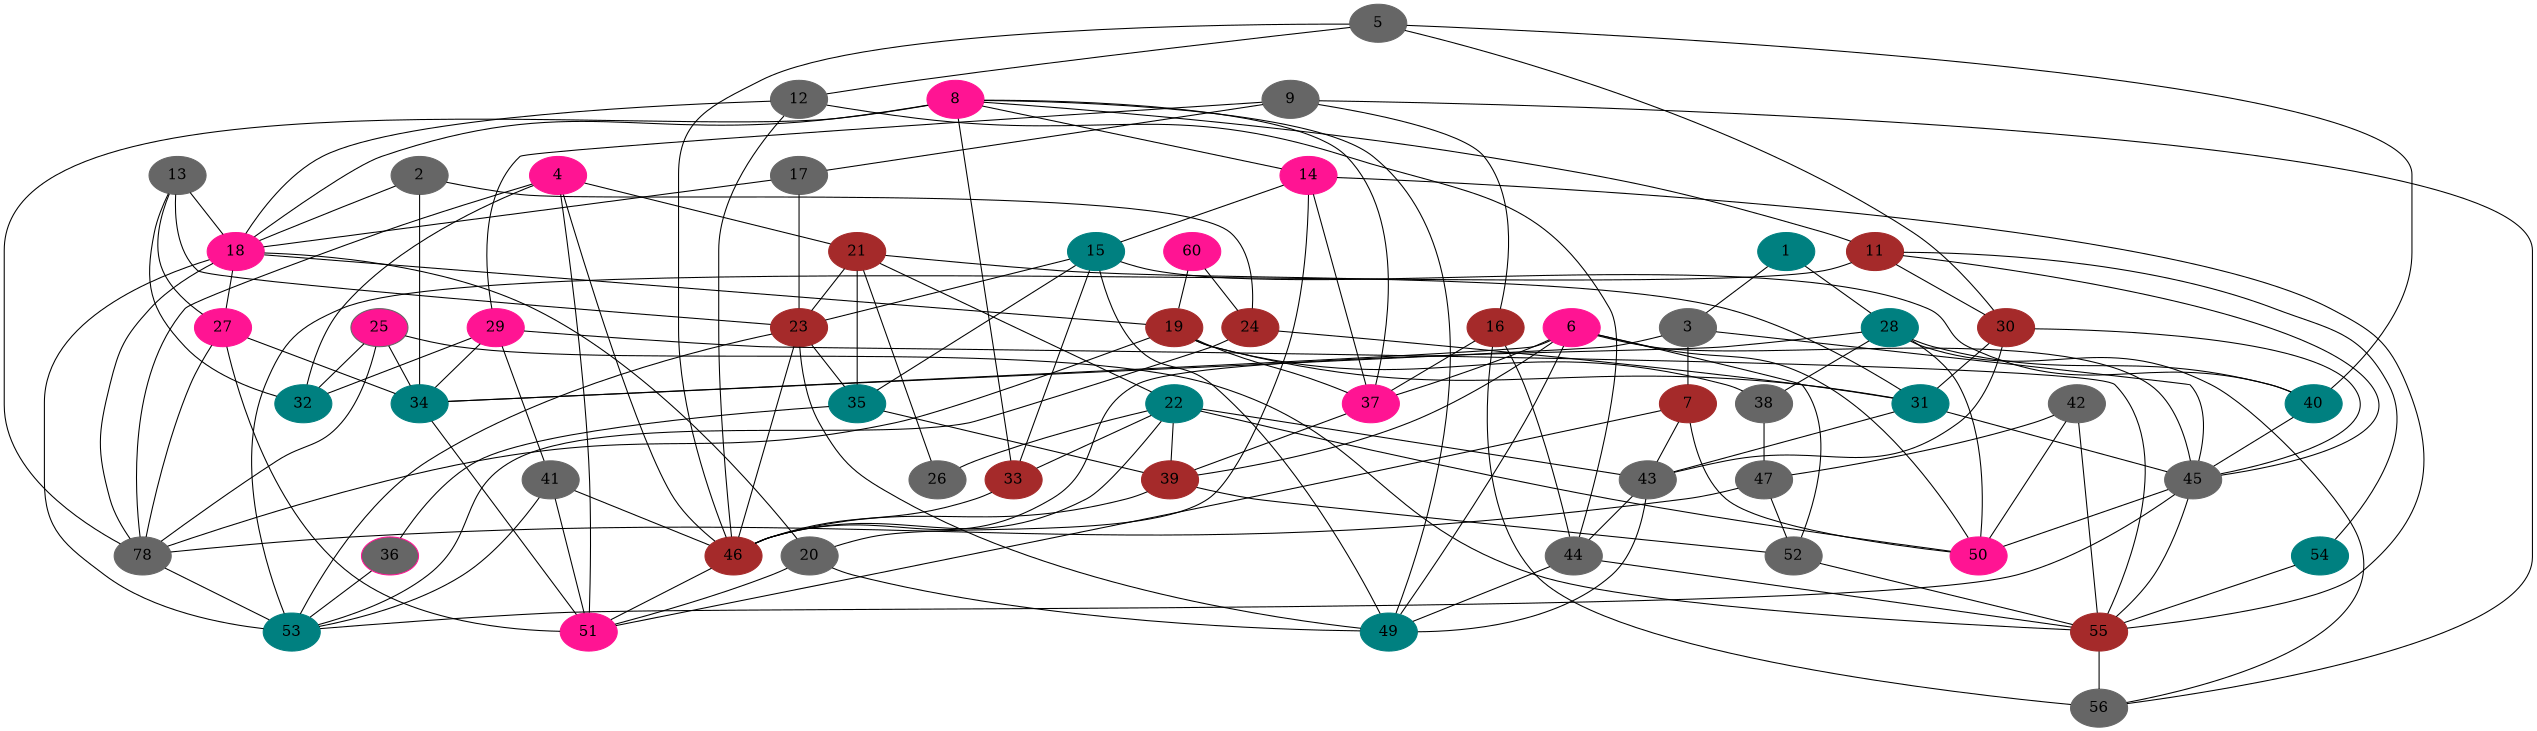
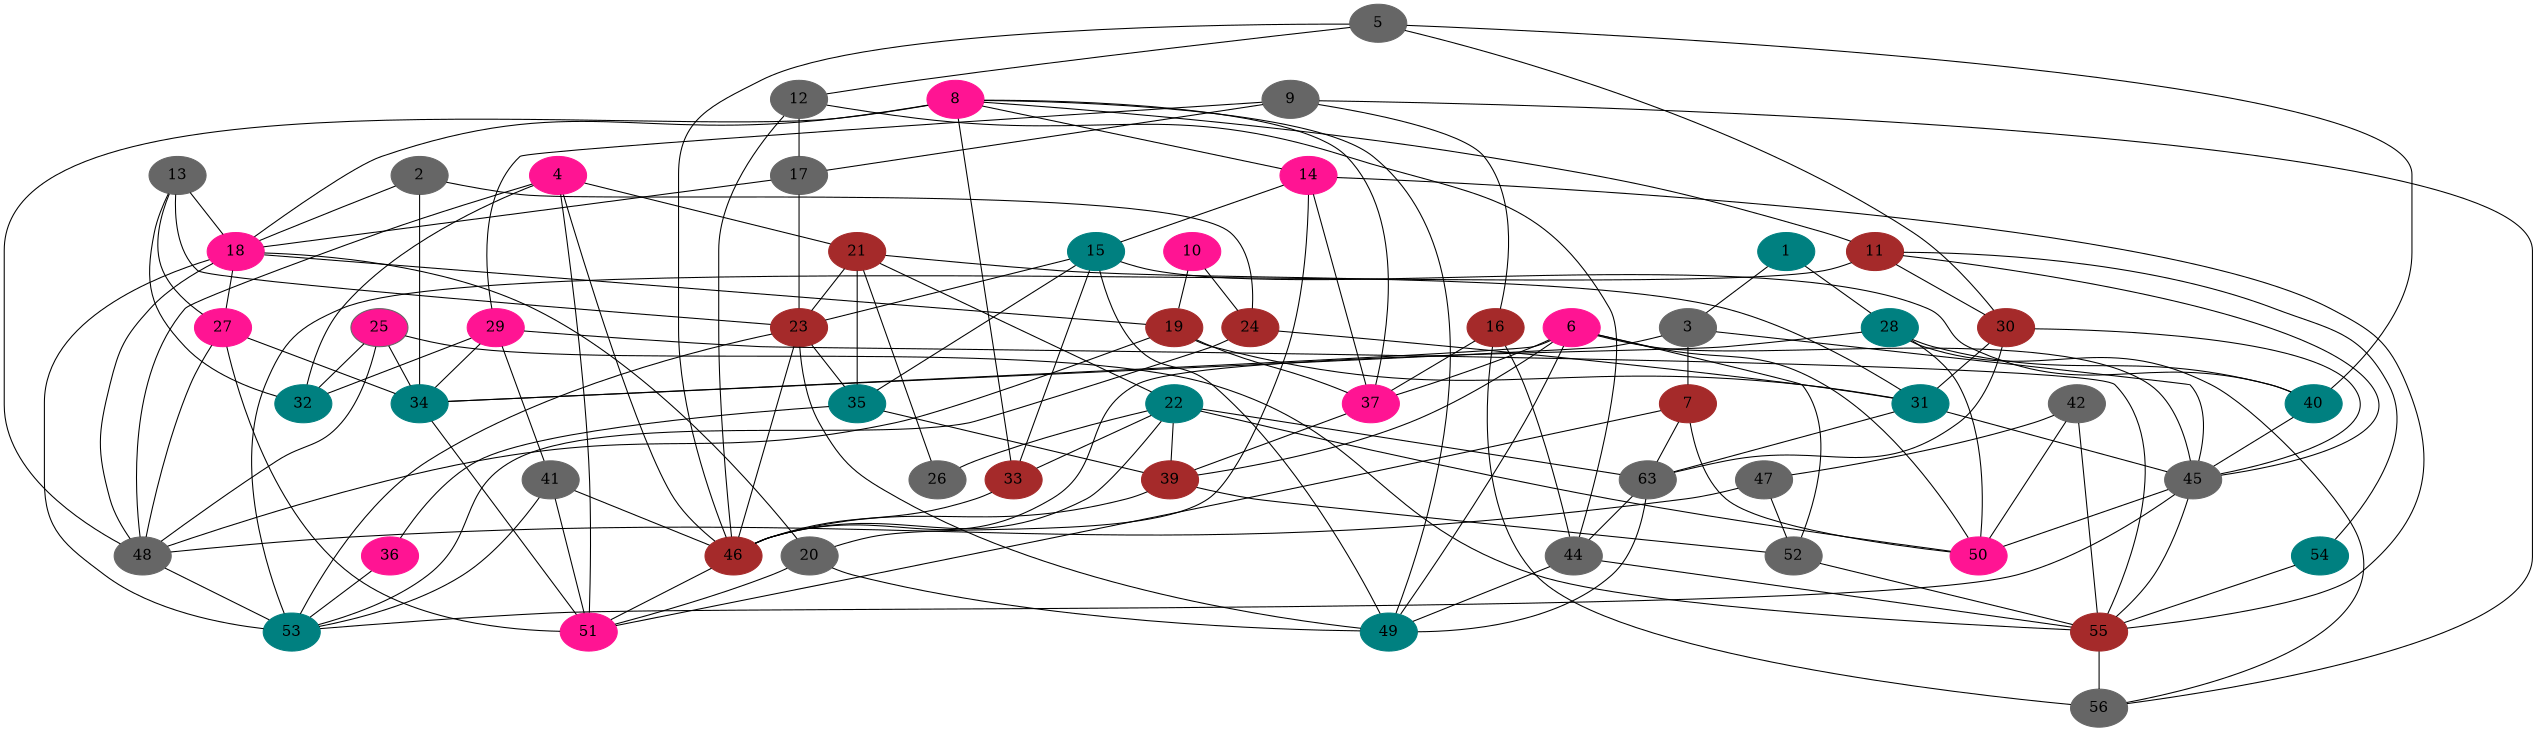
(434, 128) -> (799, 140)
(1192, 252) -> (1192, 252)
(1764, 404) -> none
(1648, 480) -> (1648, 480)
(143, 556) -> (143, 556)
(390, 556) -> (390, 556)
